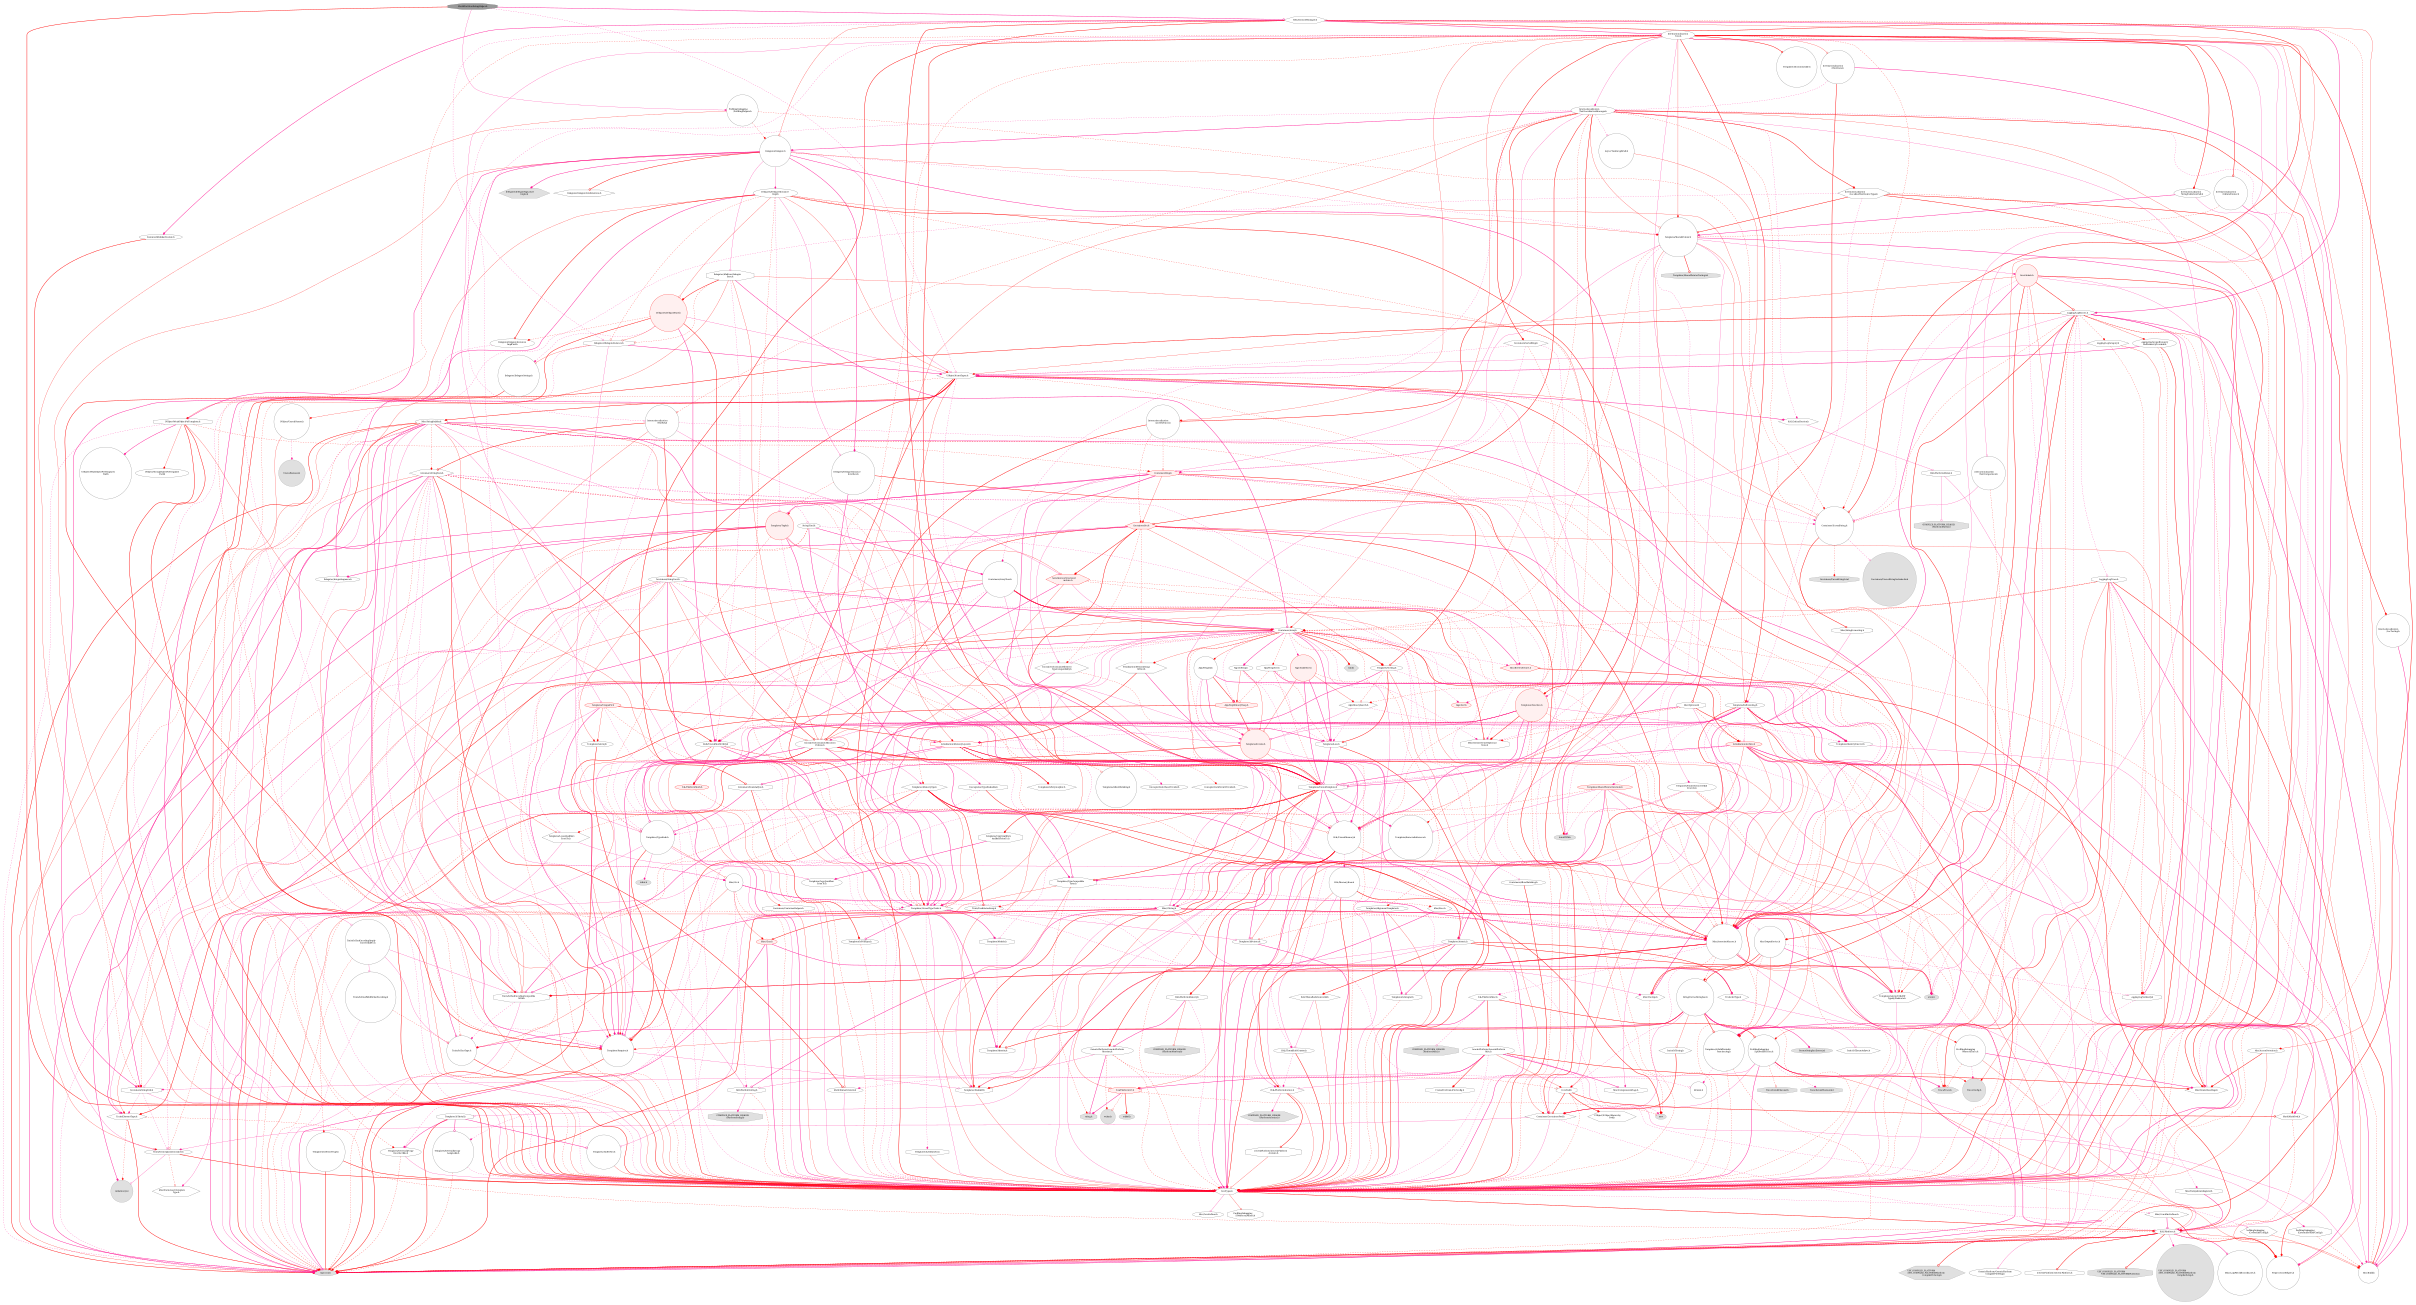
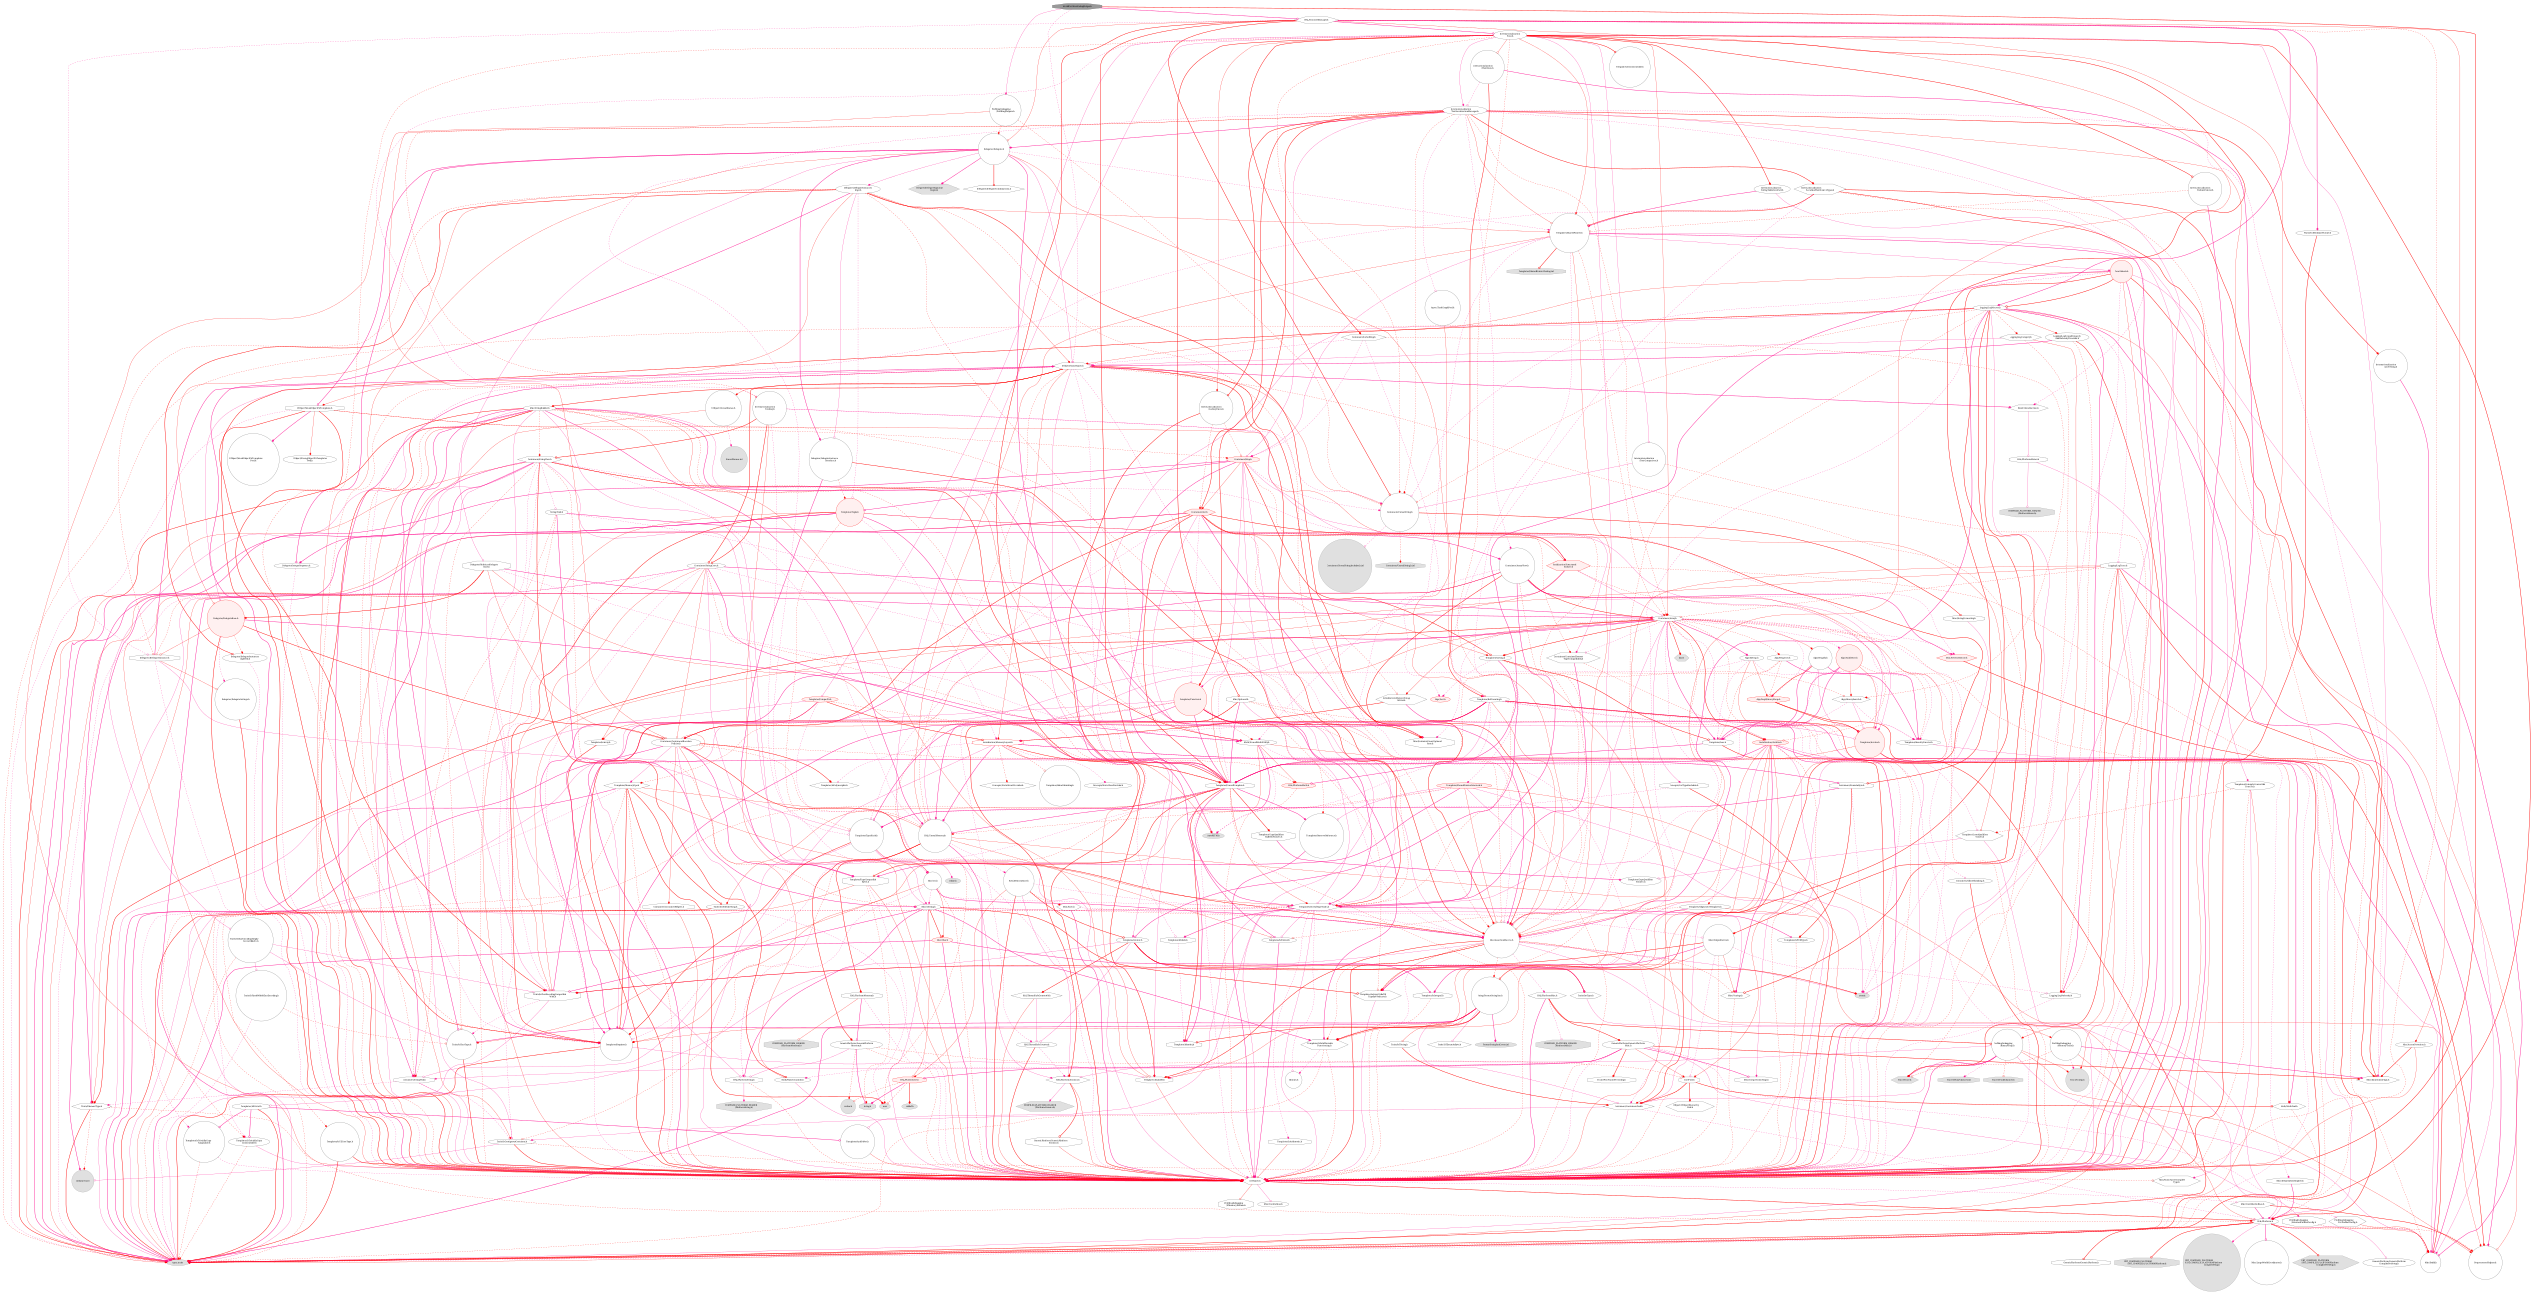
(815, 345) -> (516, 382)
(2110, 1046) -> (2105, 1132)
(1724, 1051) -> (1324, 1045)
(1764, 1051) -> (2007, 1045)
